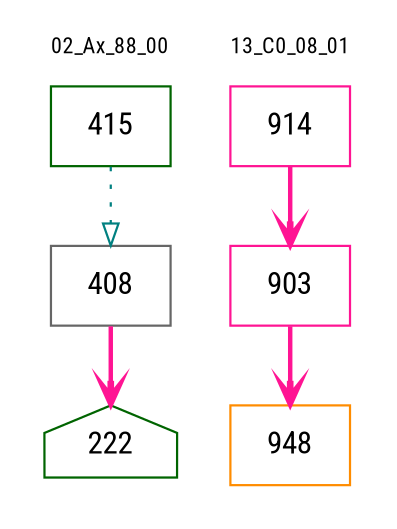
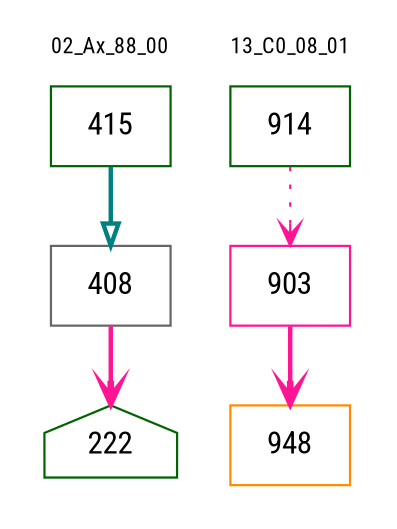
(290, 126) -> (290, 126)
(111, 195) -> (111, 195)
(290, 195) -> (290, 195)
